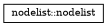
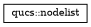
(54, 13) -> (45, 13)
